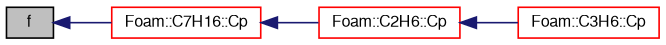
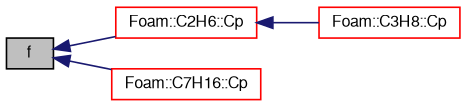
(298, 23) -> (93, 41)
(589, 23) -> (389, 23)
